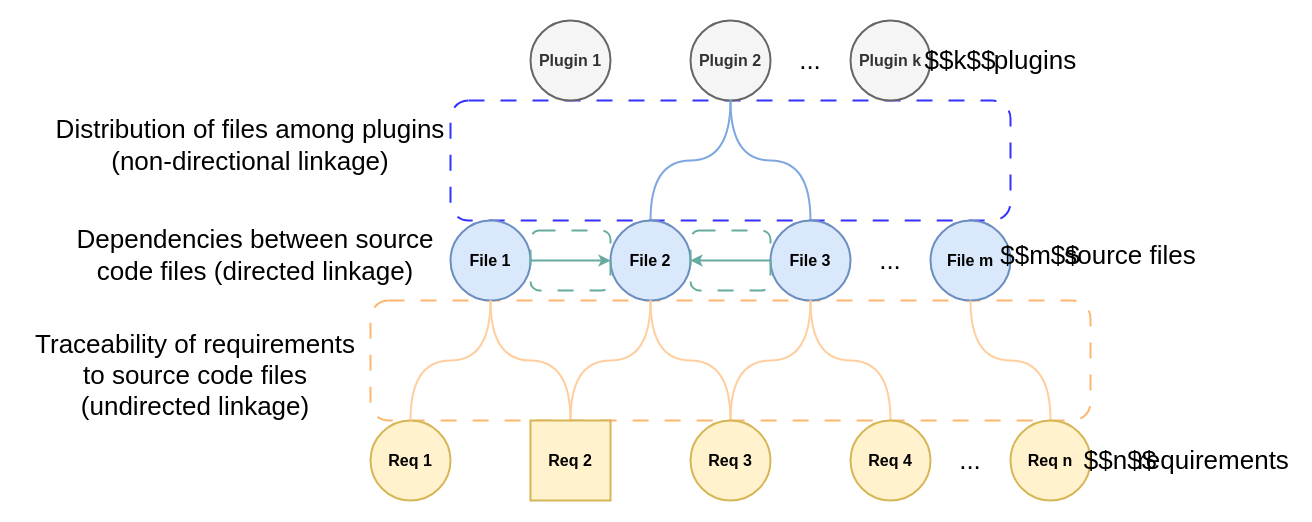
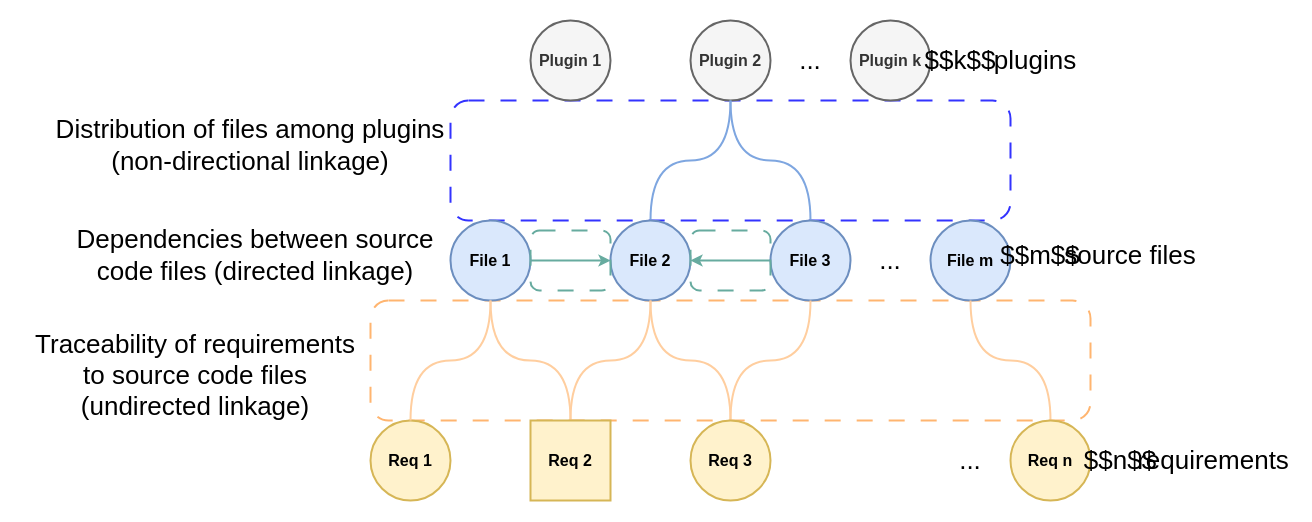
(858, 361) -> none
(891, 461) -> none
